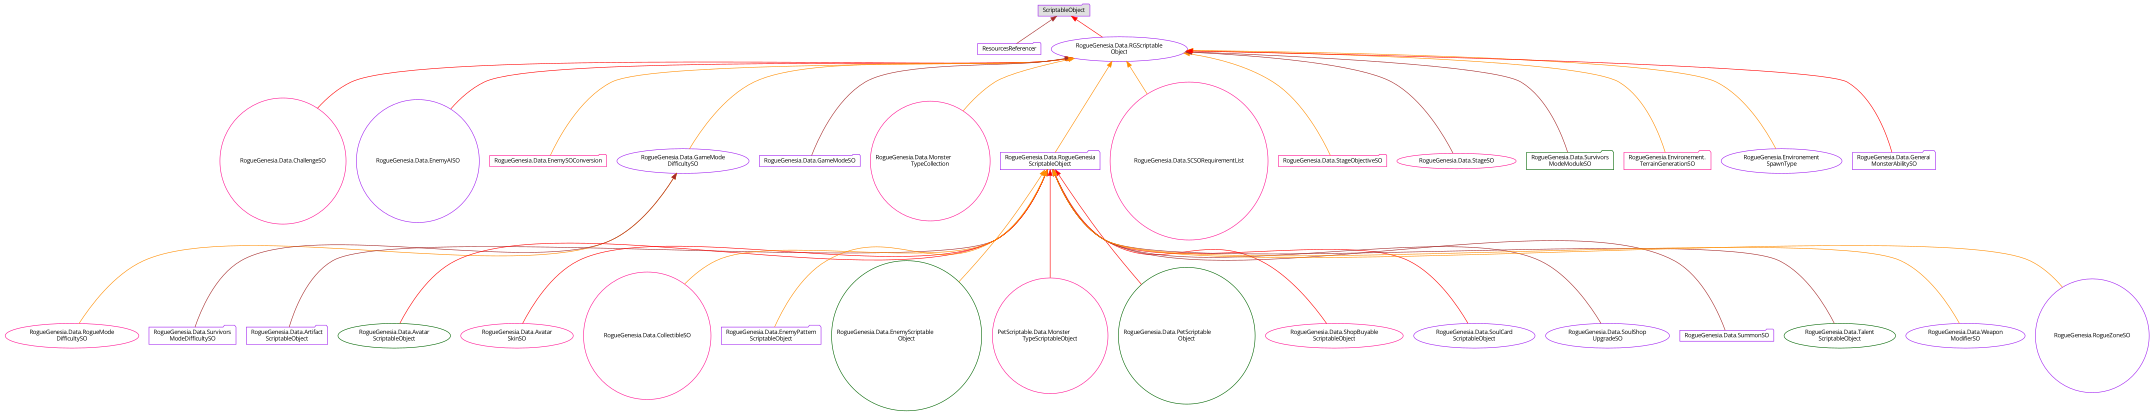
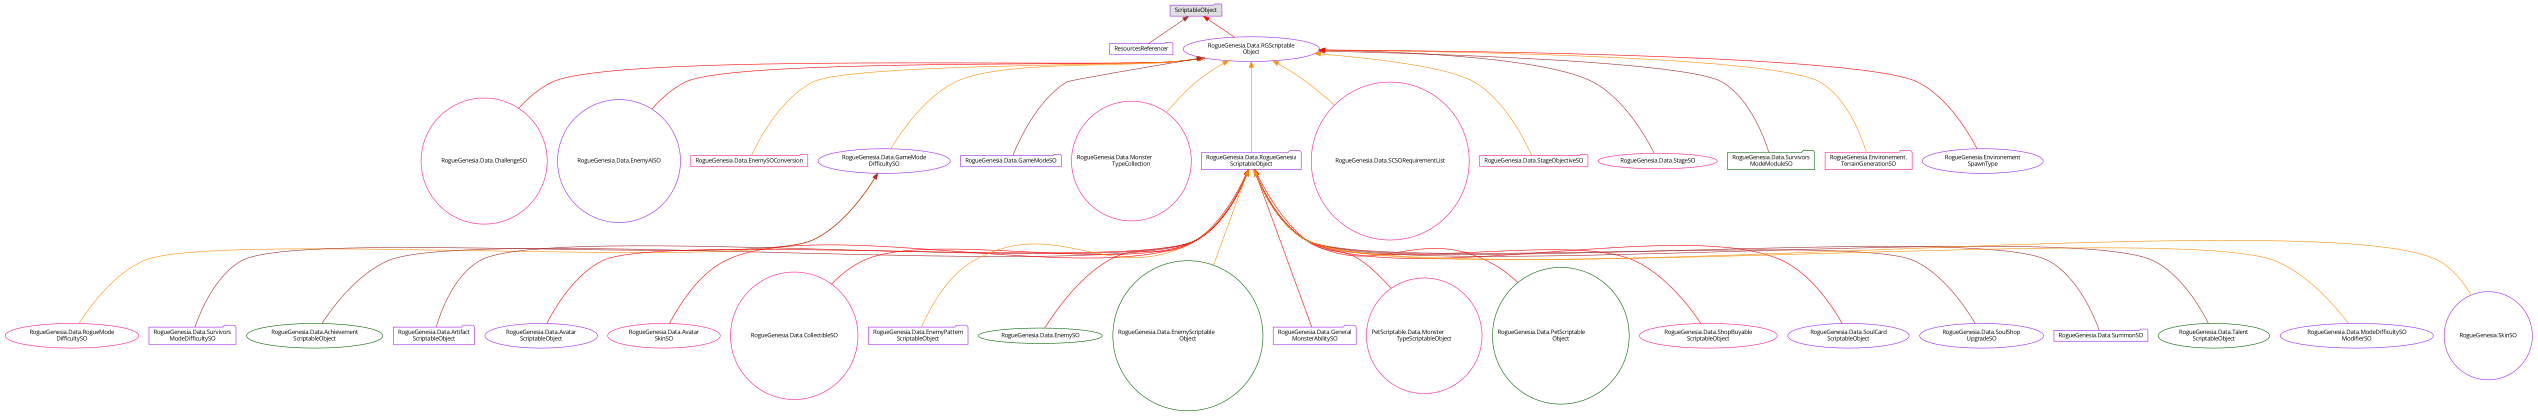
(1655, 65) -> (1284, 251)
(1639, 68) -> (1668, 57)
(878, 252) -> (1052, 253)
none -> (315, 336)
(394, 336) -> (541, 336)
none -> (1040, 336)
(1965, 336) -> (2357, 336)
(2092, 336) -> (2488, 336)
